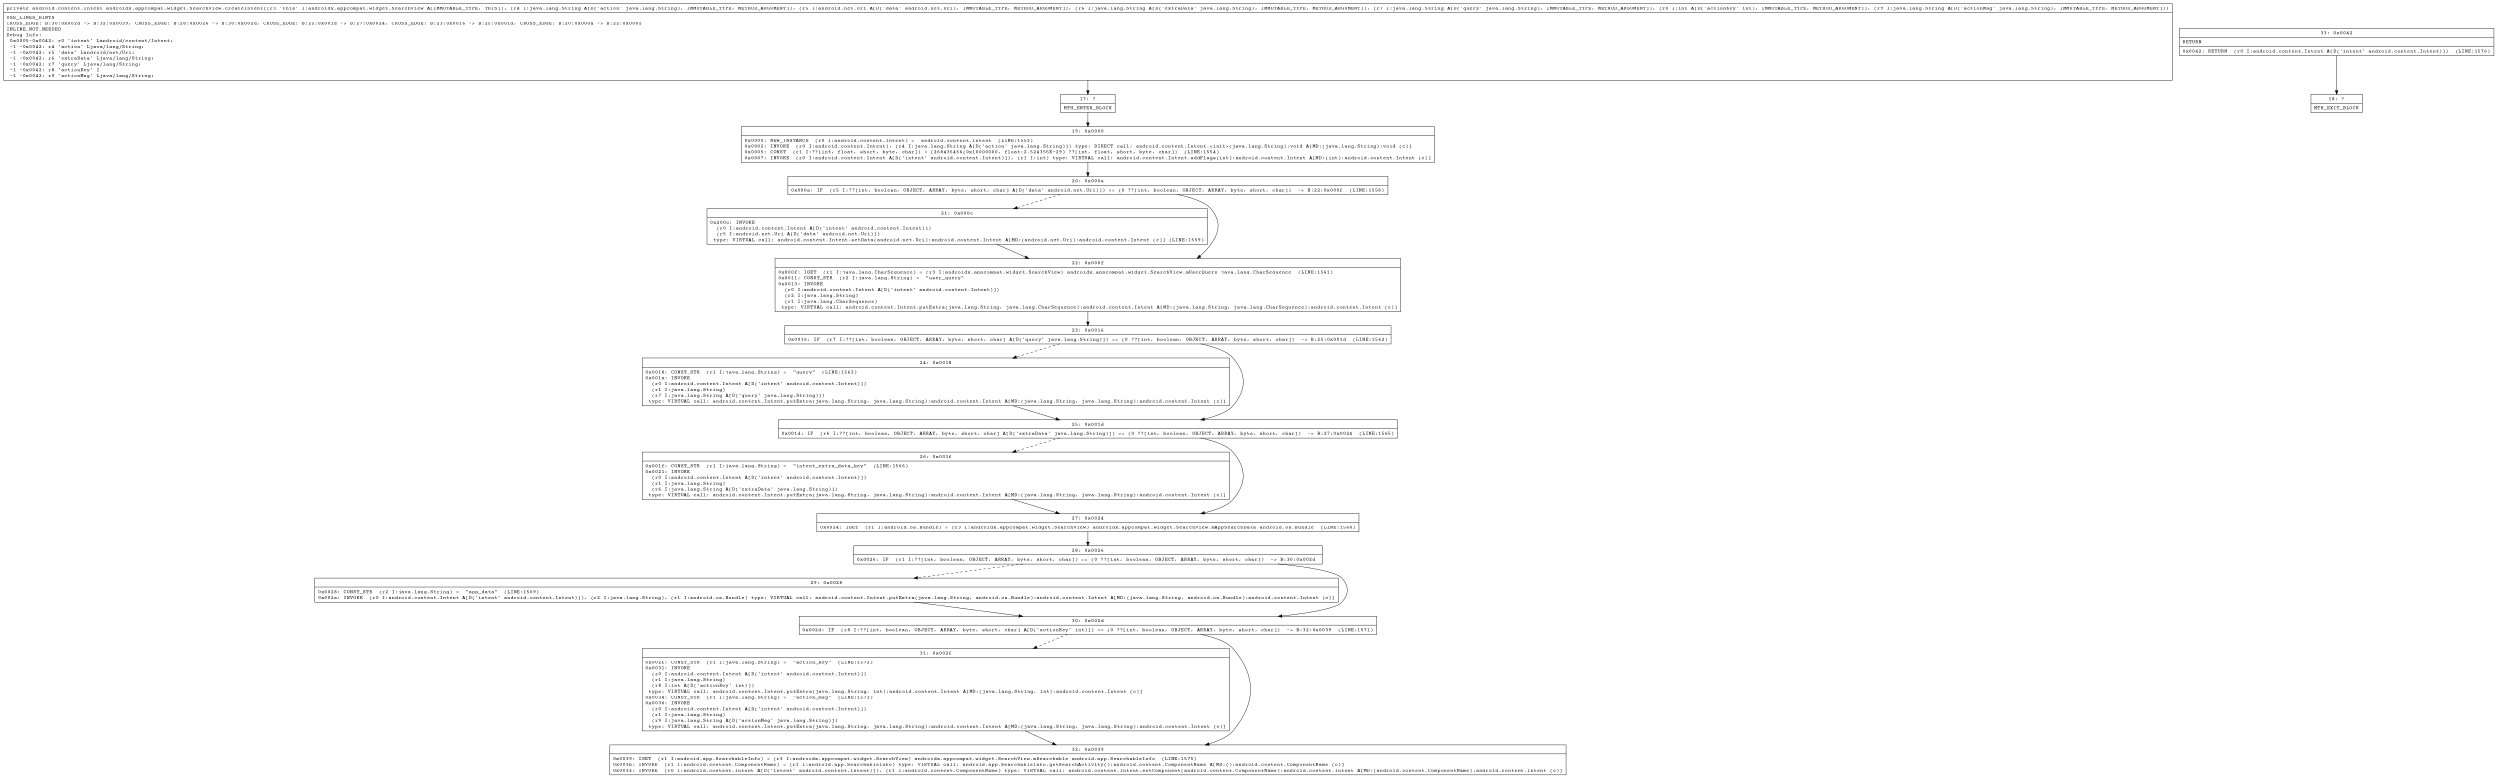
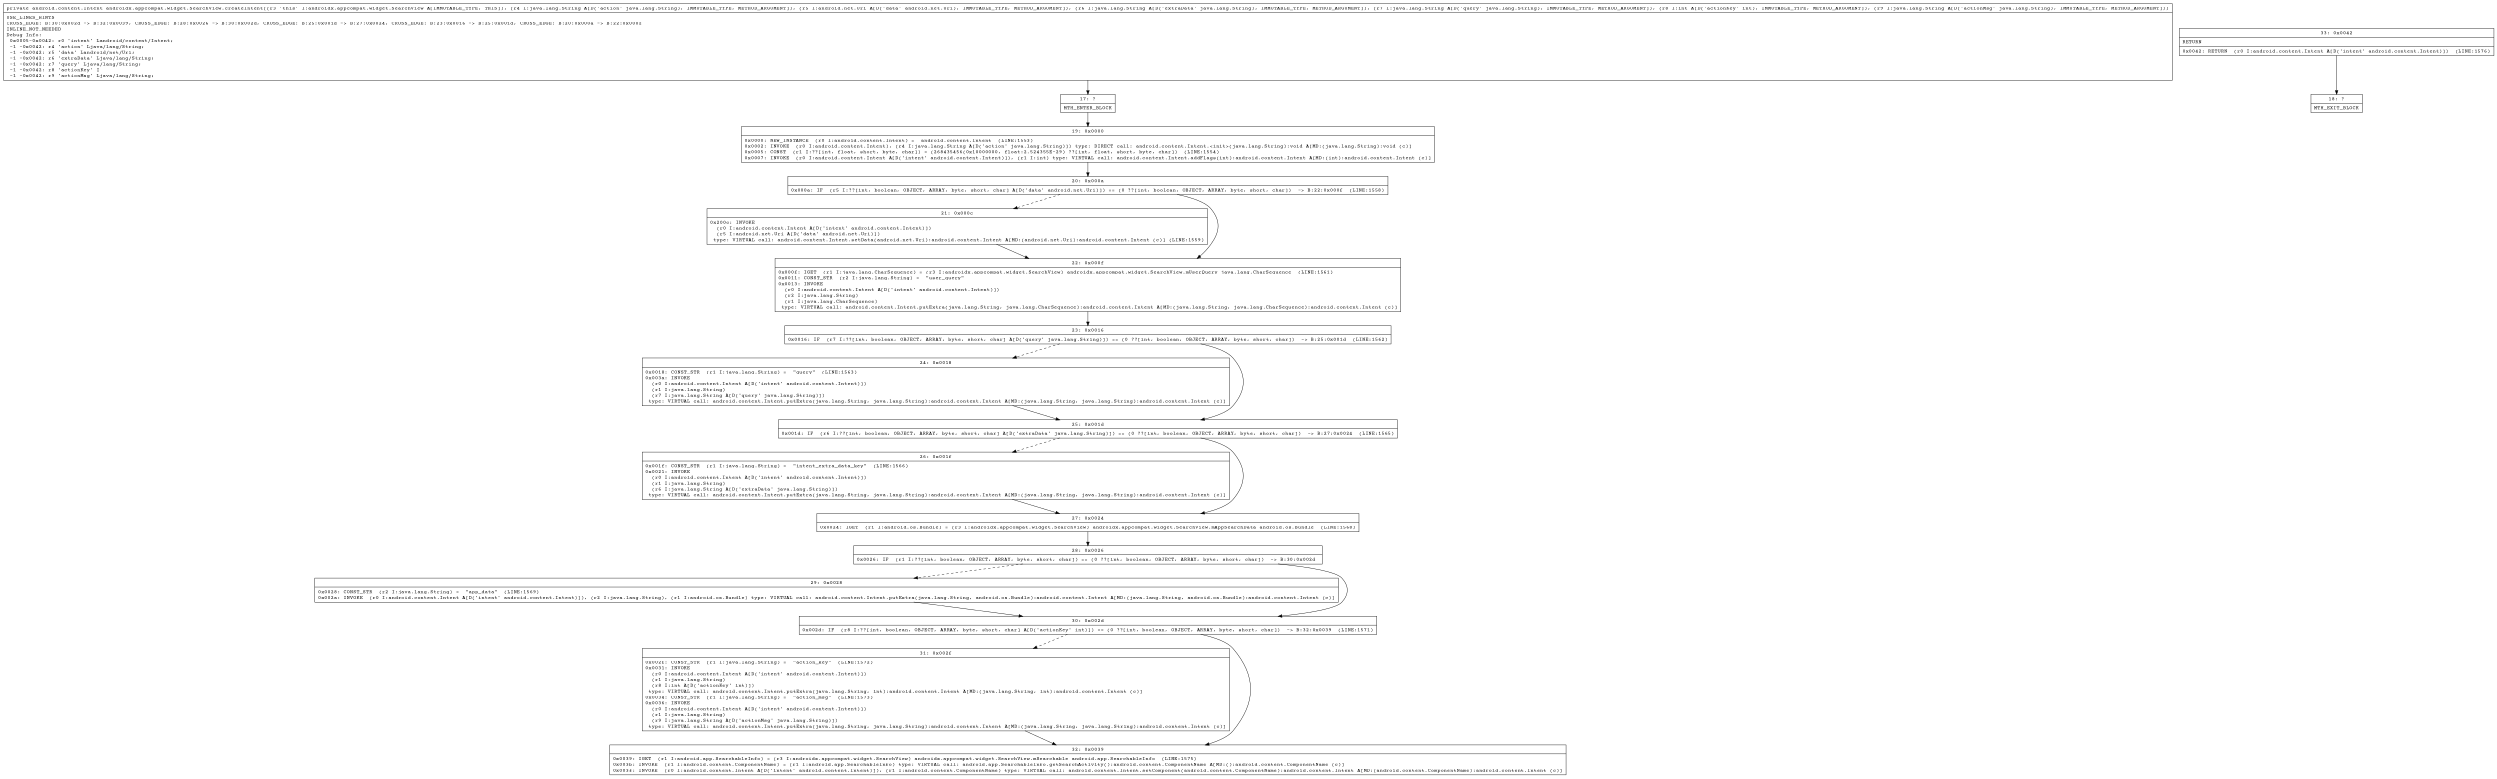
(671, 378) -> (671, 378)
